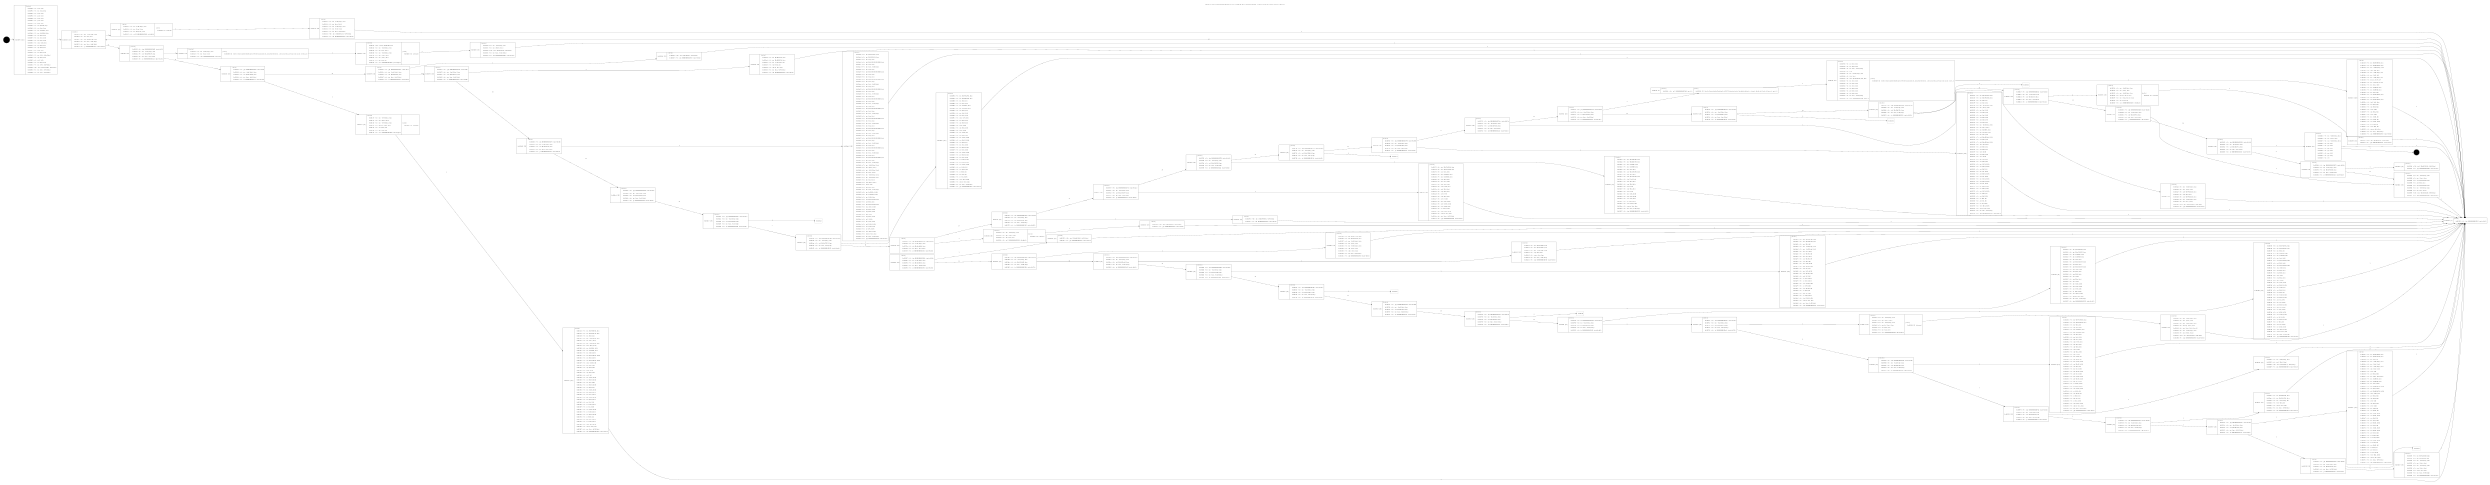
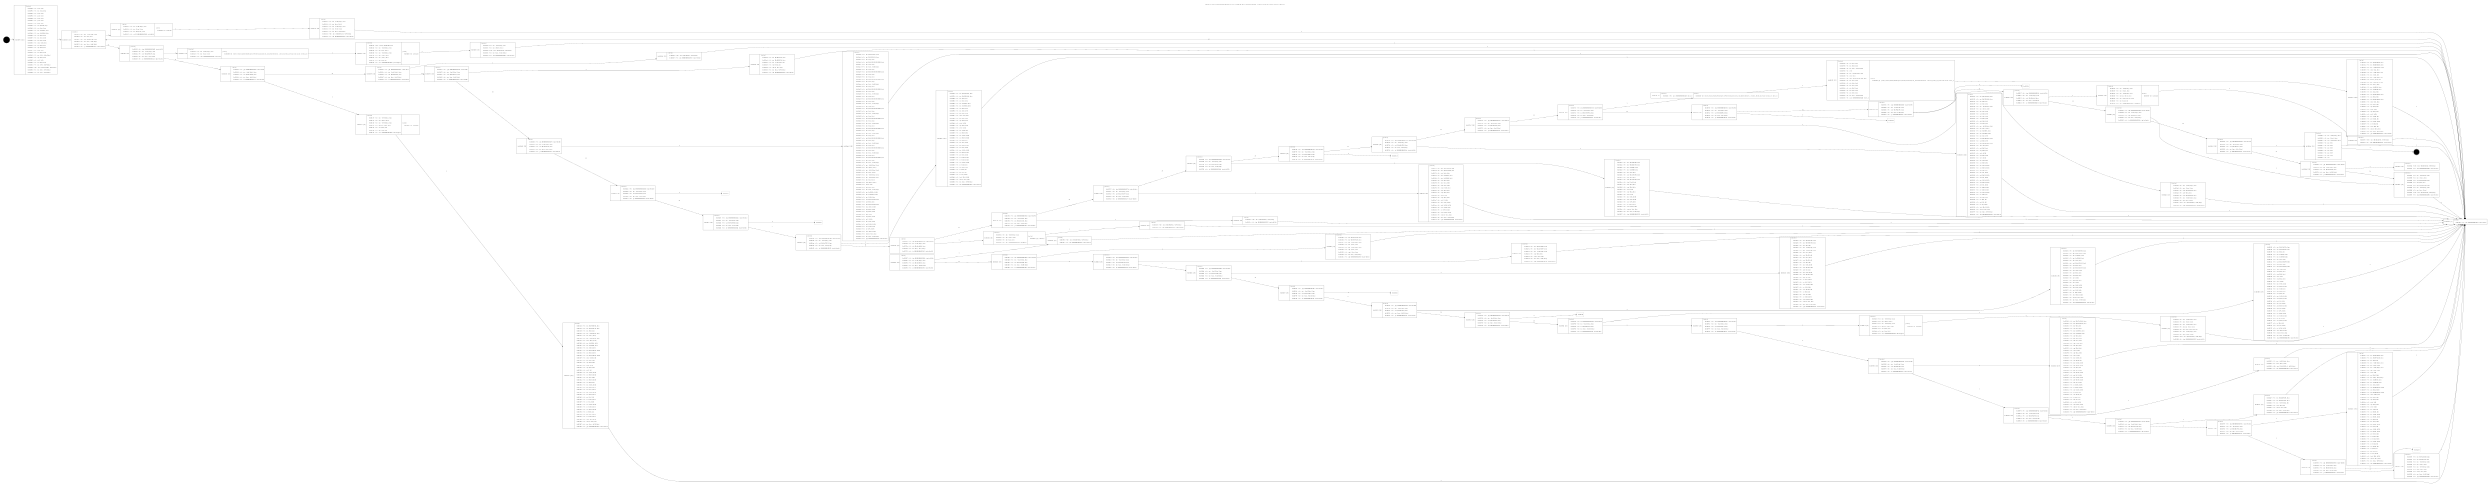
none -> (726, 193)
